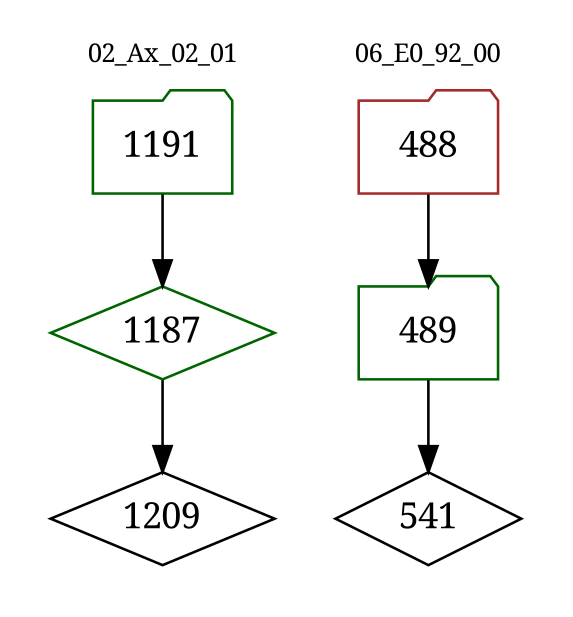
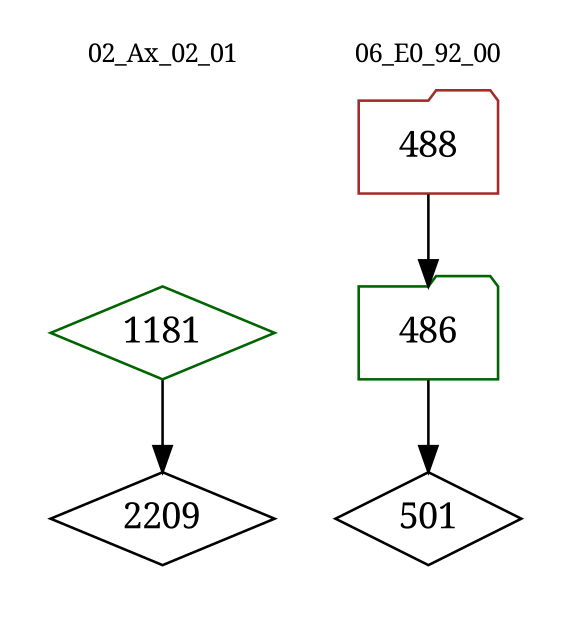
(163, 147) -> none
(163, 333) -> (163, 333)
(428, 333) -> (428, 333)
(163, 519) -> (163, 519)
(428, 519) -> (428, 519)
